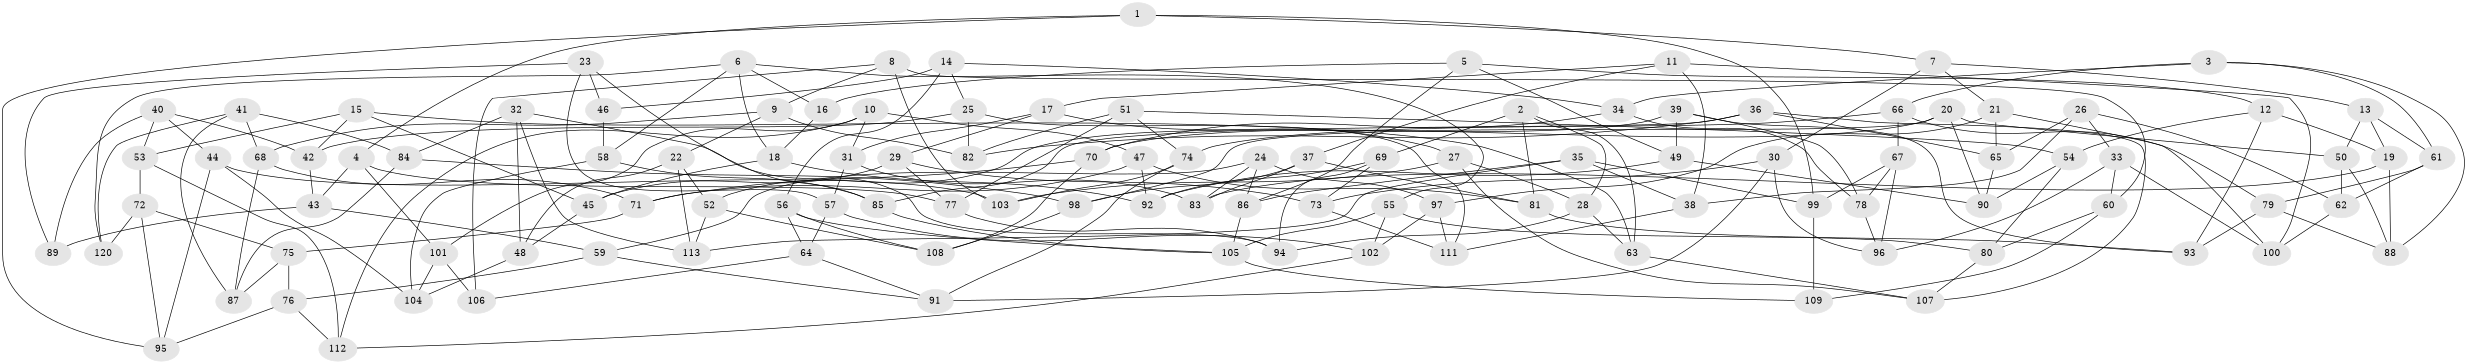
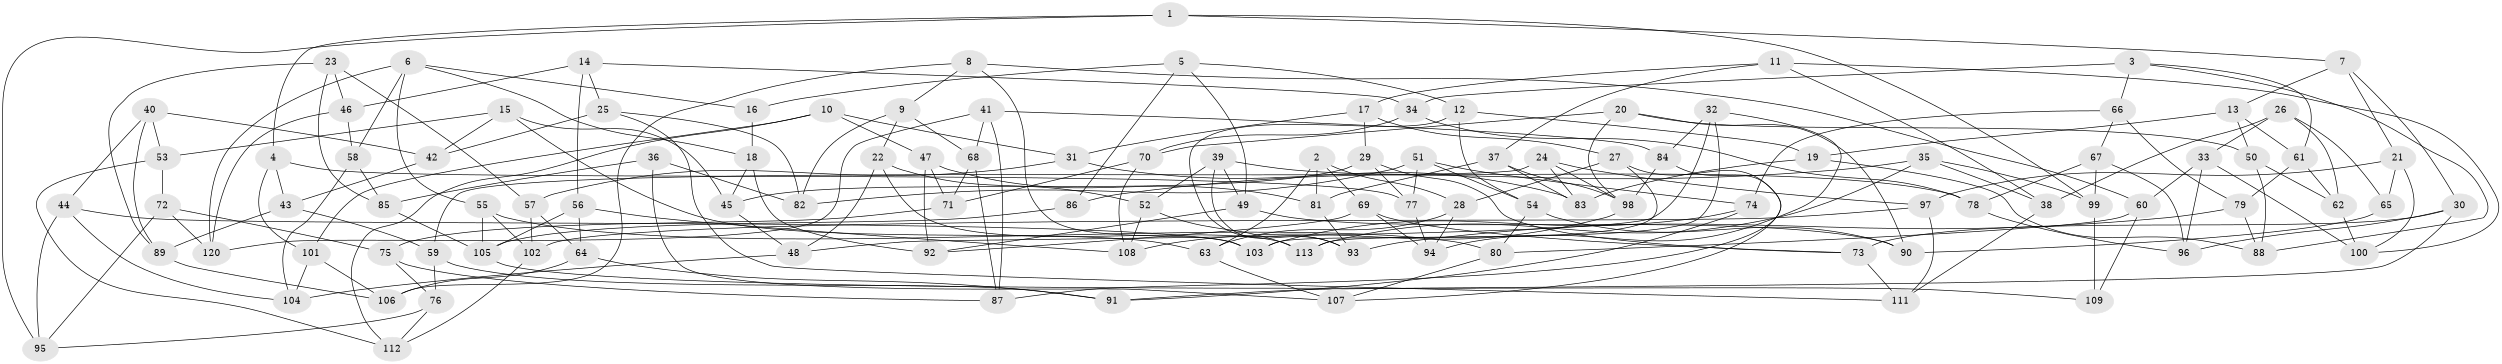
(1877, 133) -> none
none -> (244, 153)
(1252, 182) -> (1585, 182)
none -> (271, 282)
